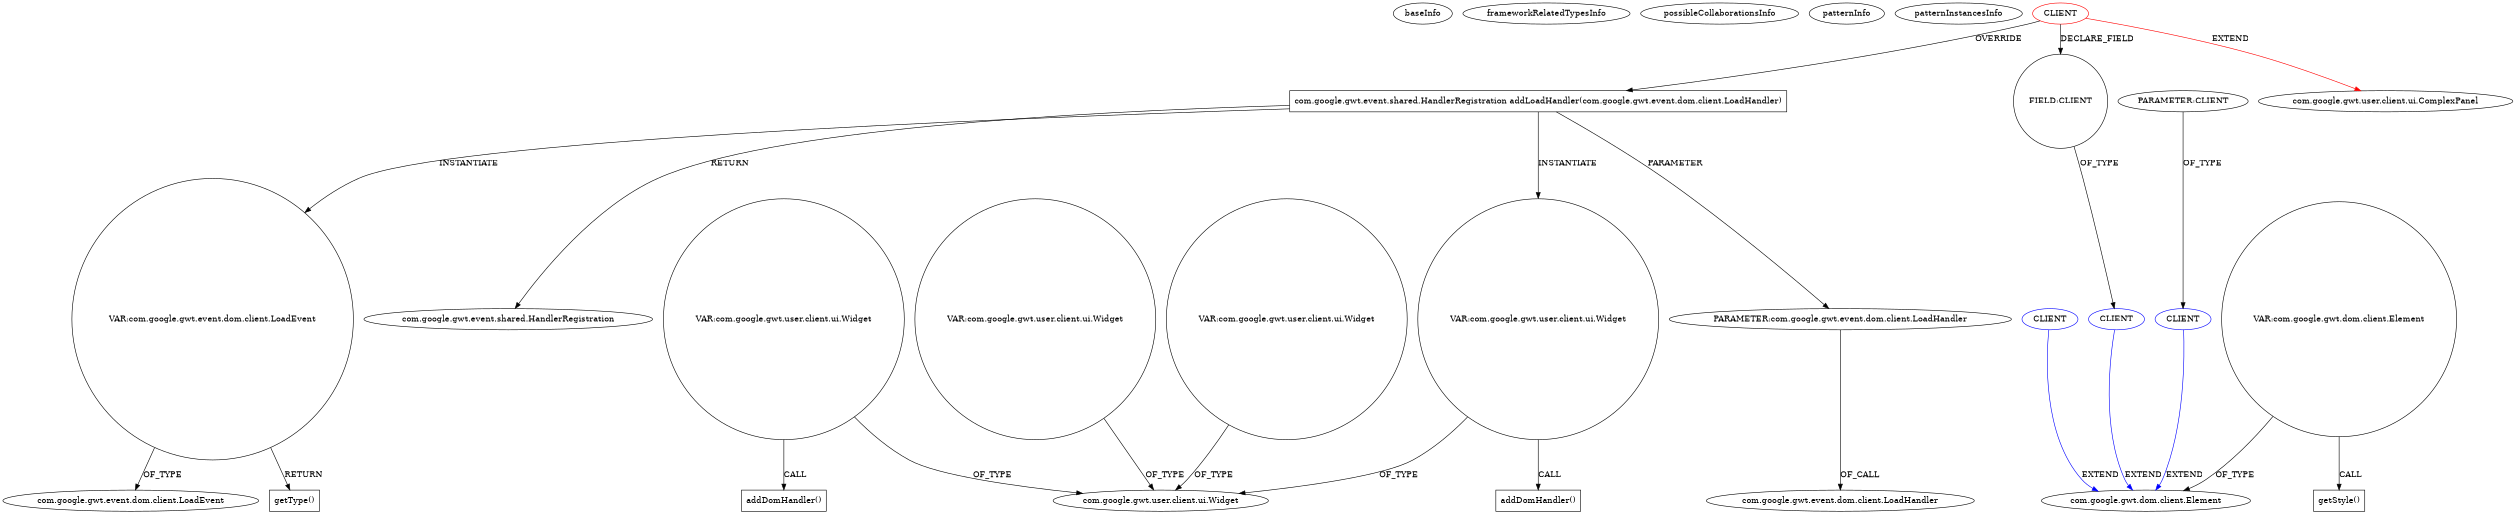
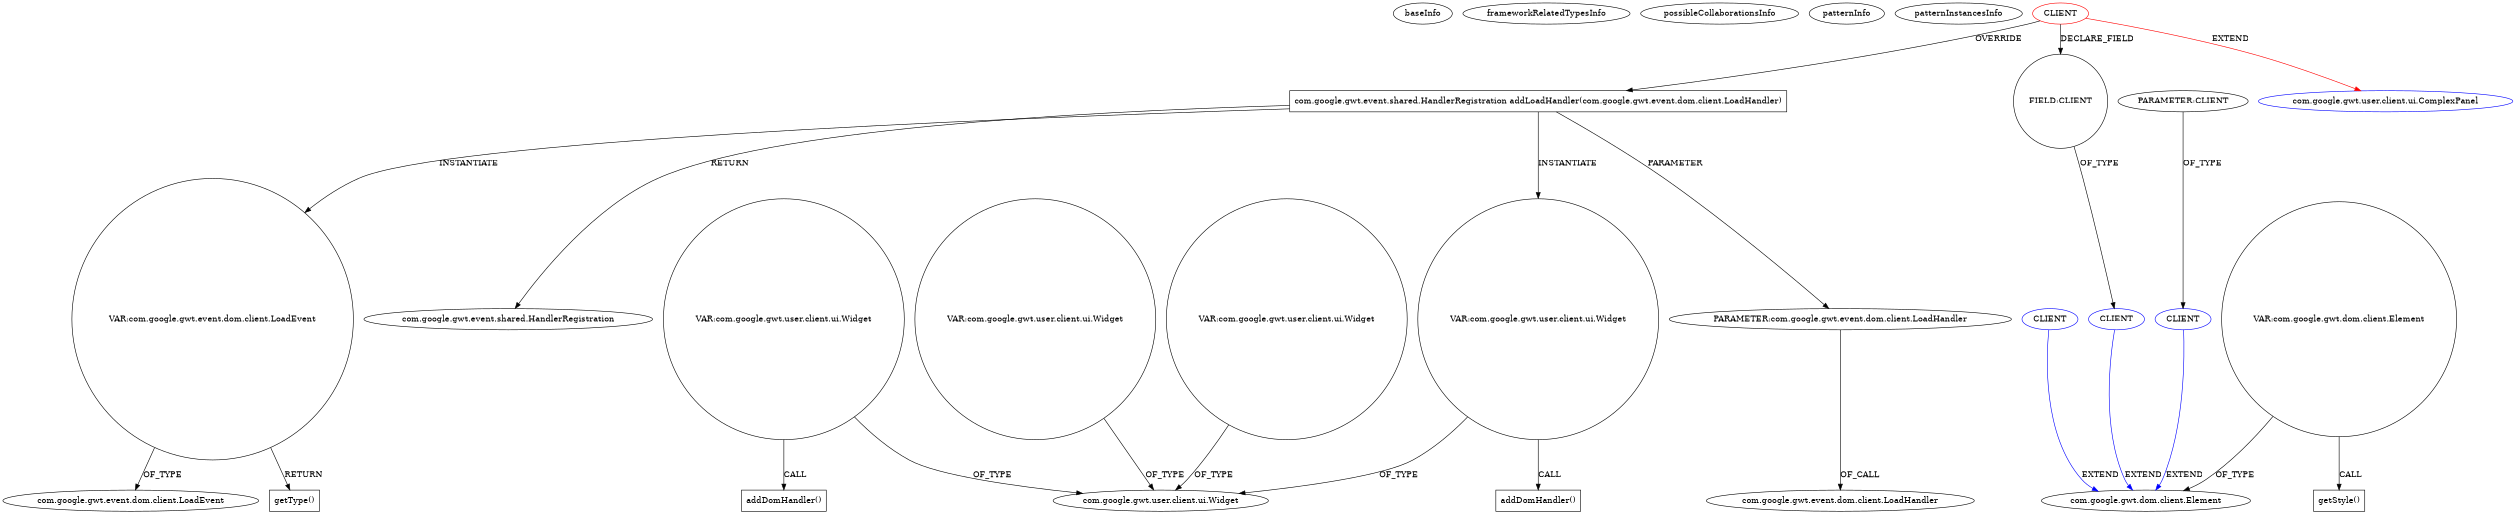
(2386, 101) -> (2386, 101)
